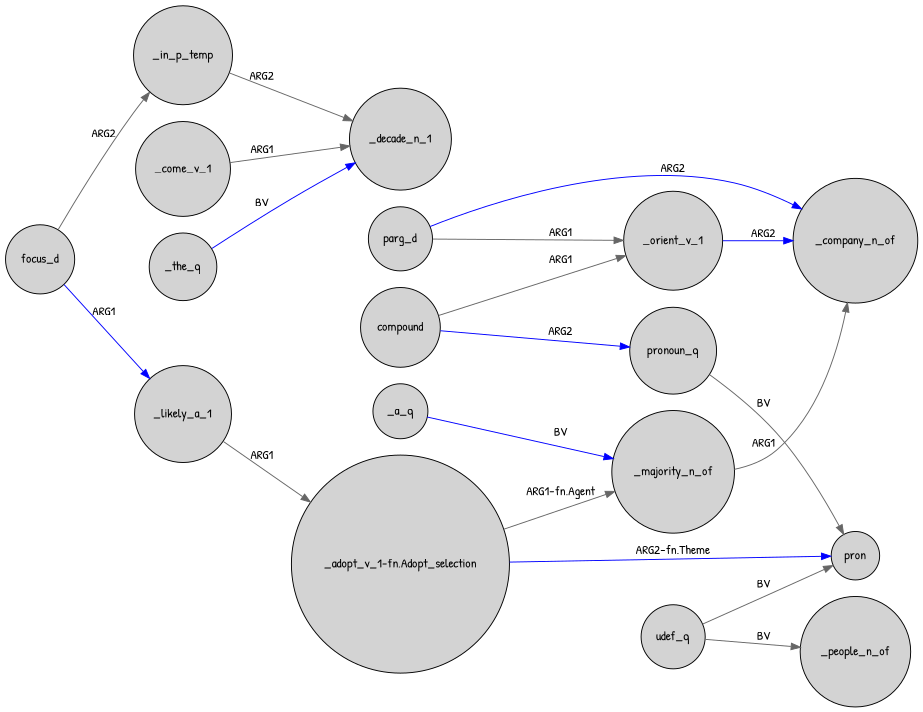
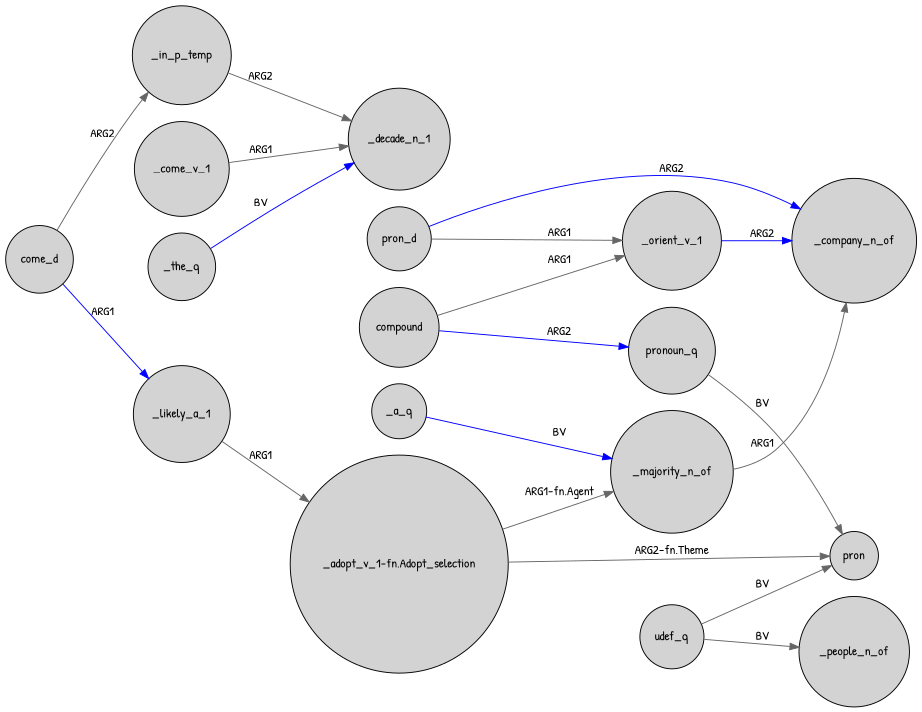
(400, 239) -> (399, 239)
(40, 259) -> (40, 259)
(665, 559) -> (664, 559)
